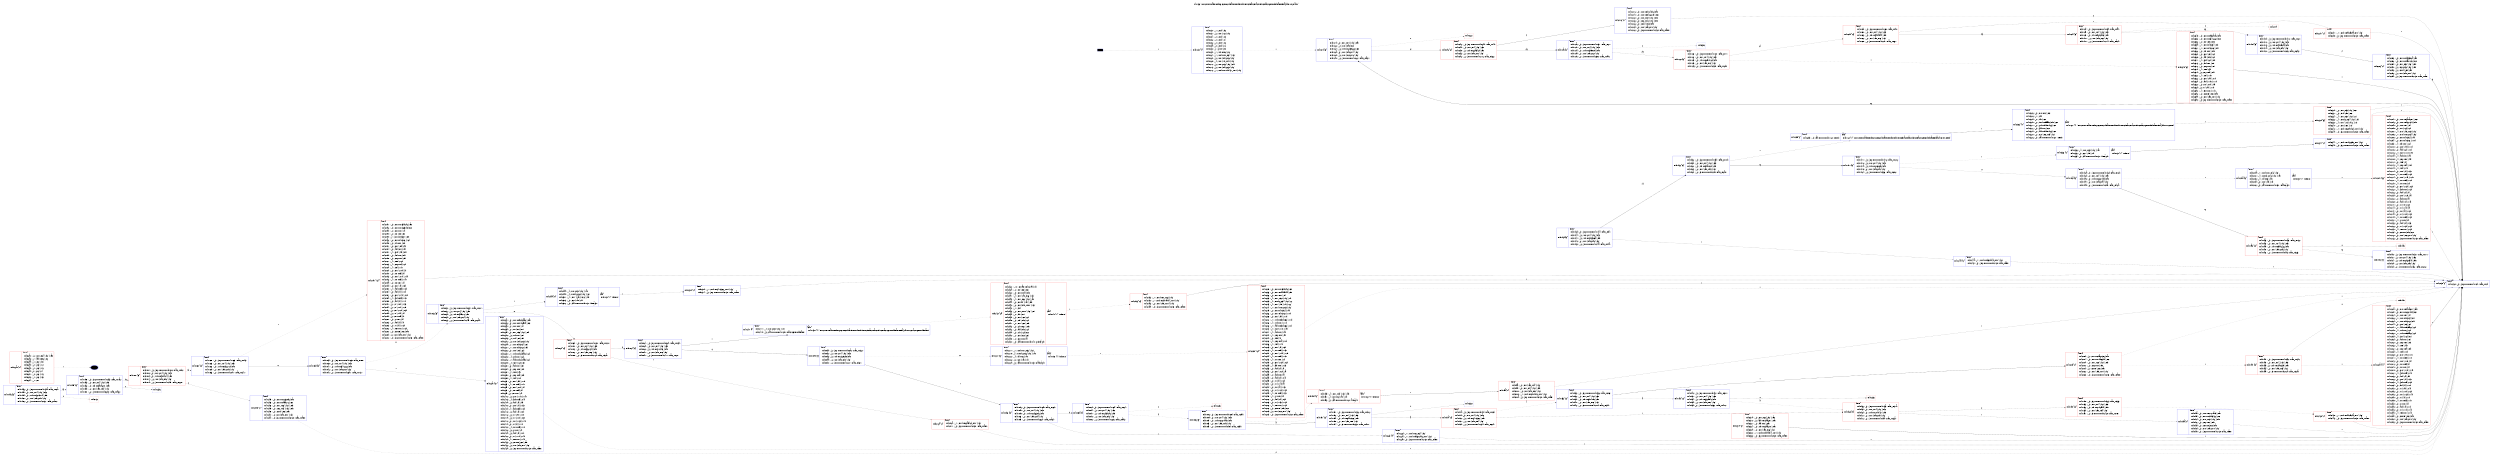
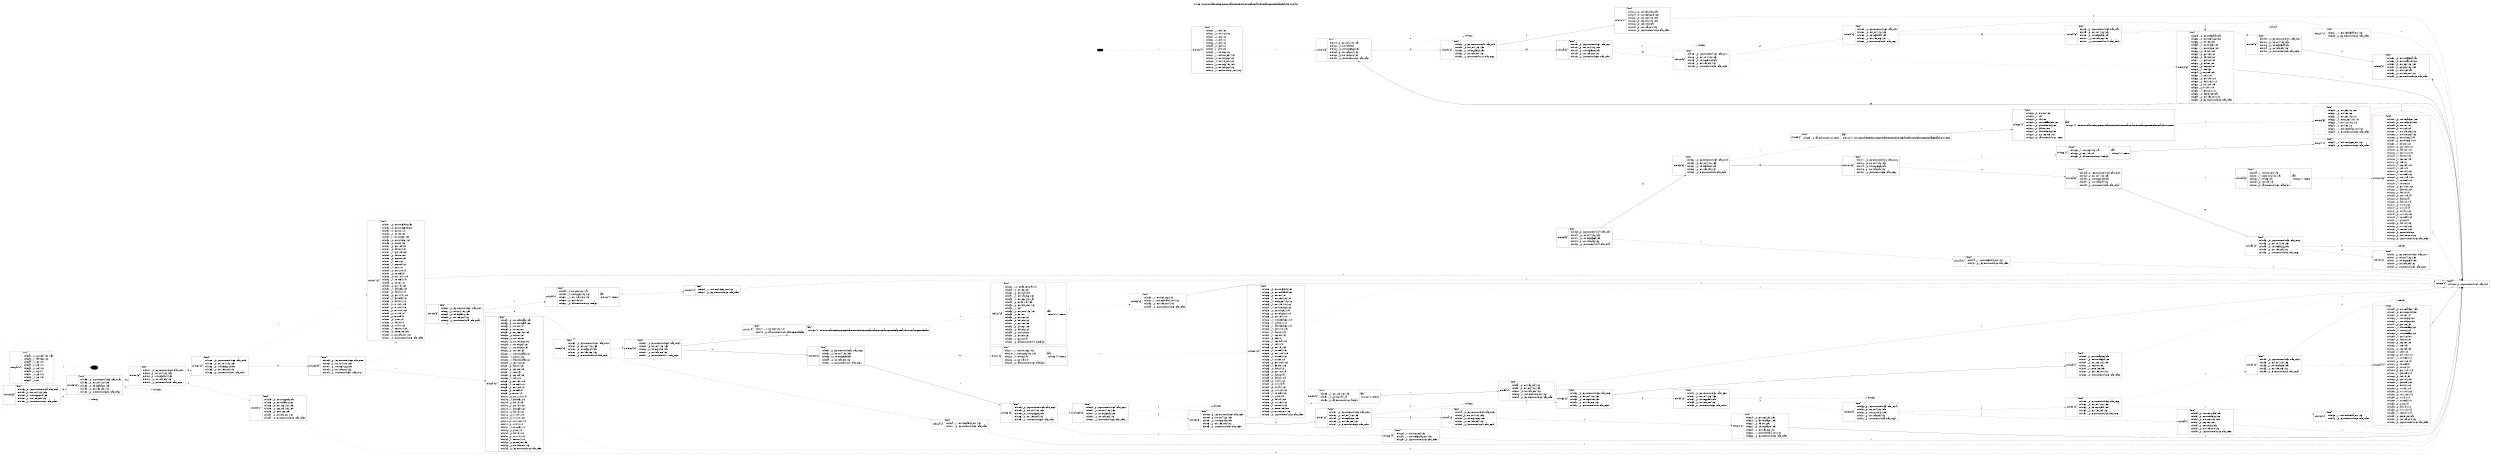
(2183, 365) -> (2183, 386)
(1669, 414) -> (1614, 422)
